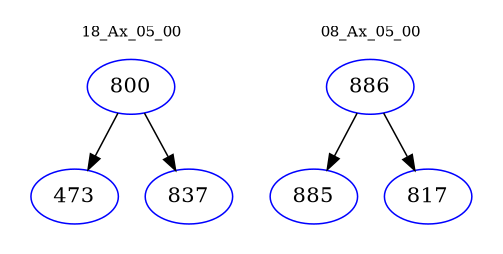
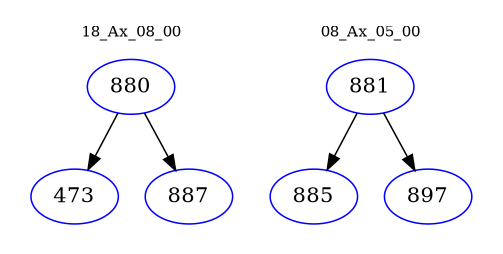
(132, 33) -> (132, 33)
(131, 87) -> (131, 87)
(370, 87) -> (370, 87)
(189, 197) -> (189, 197)
(428, 197) -> (428, 197)
